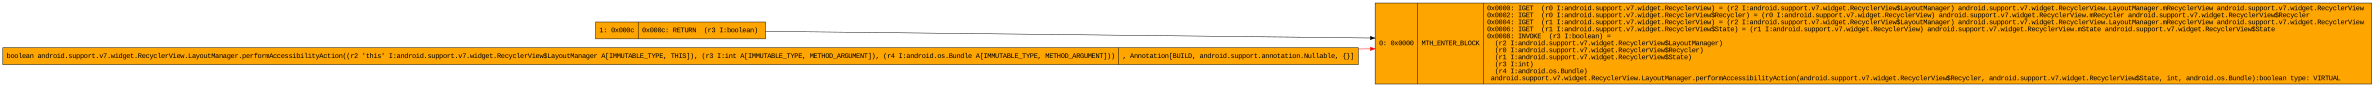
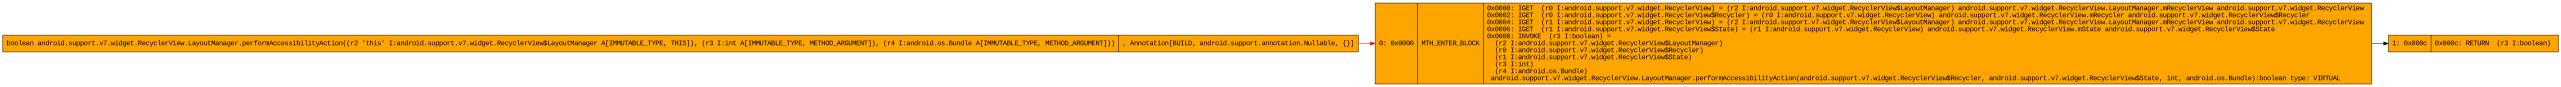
(1068, 35) -> (2378, 44)
